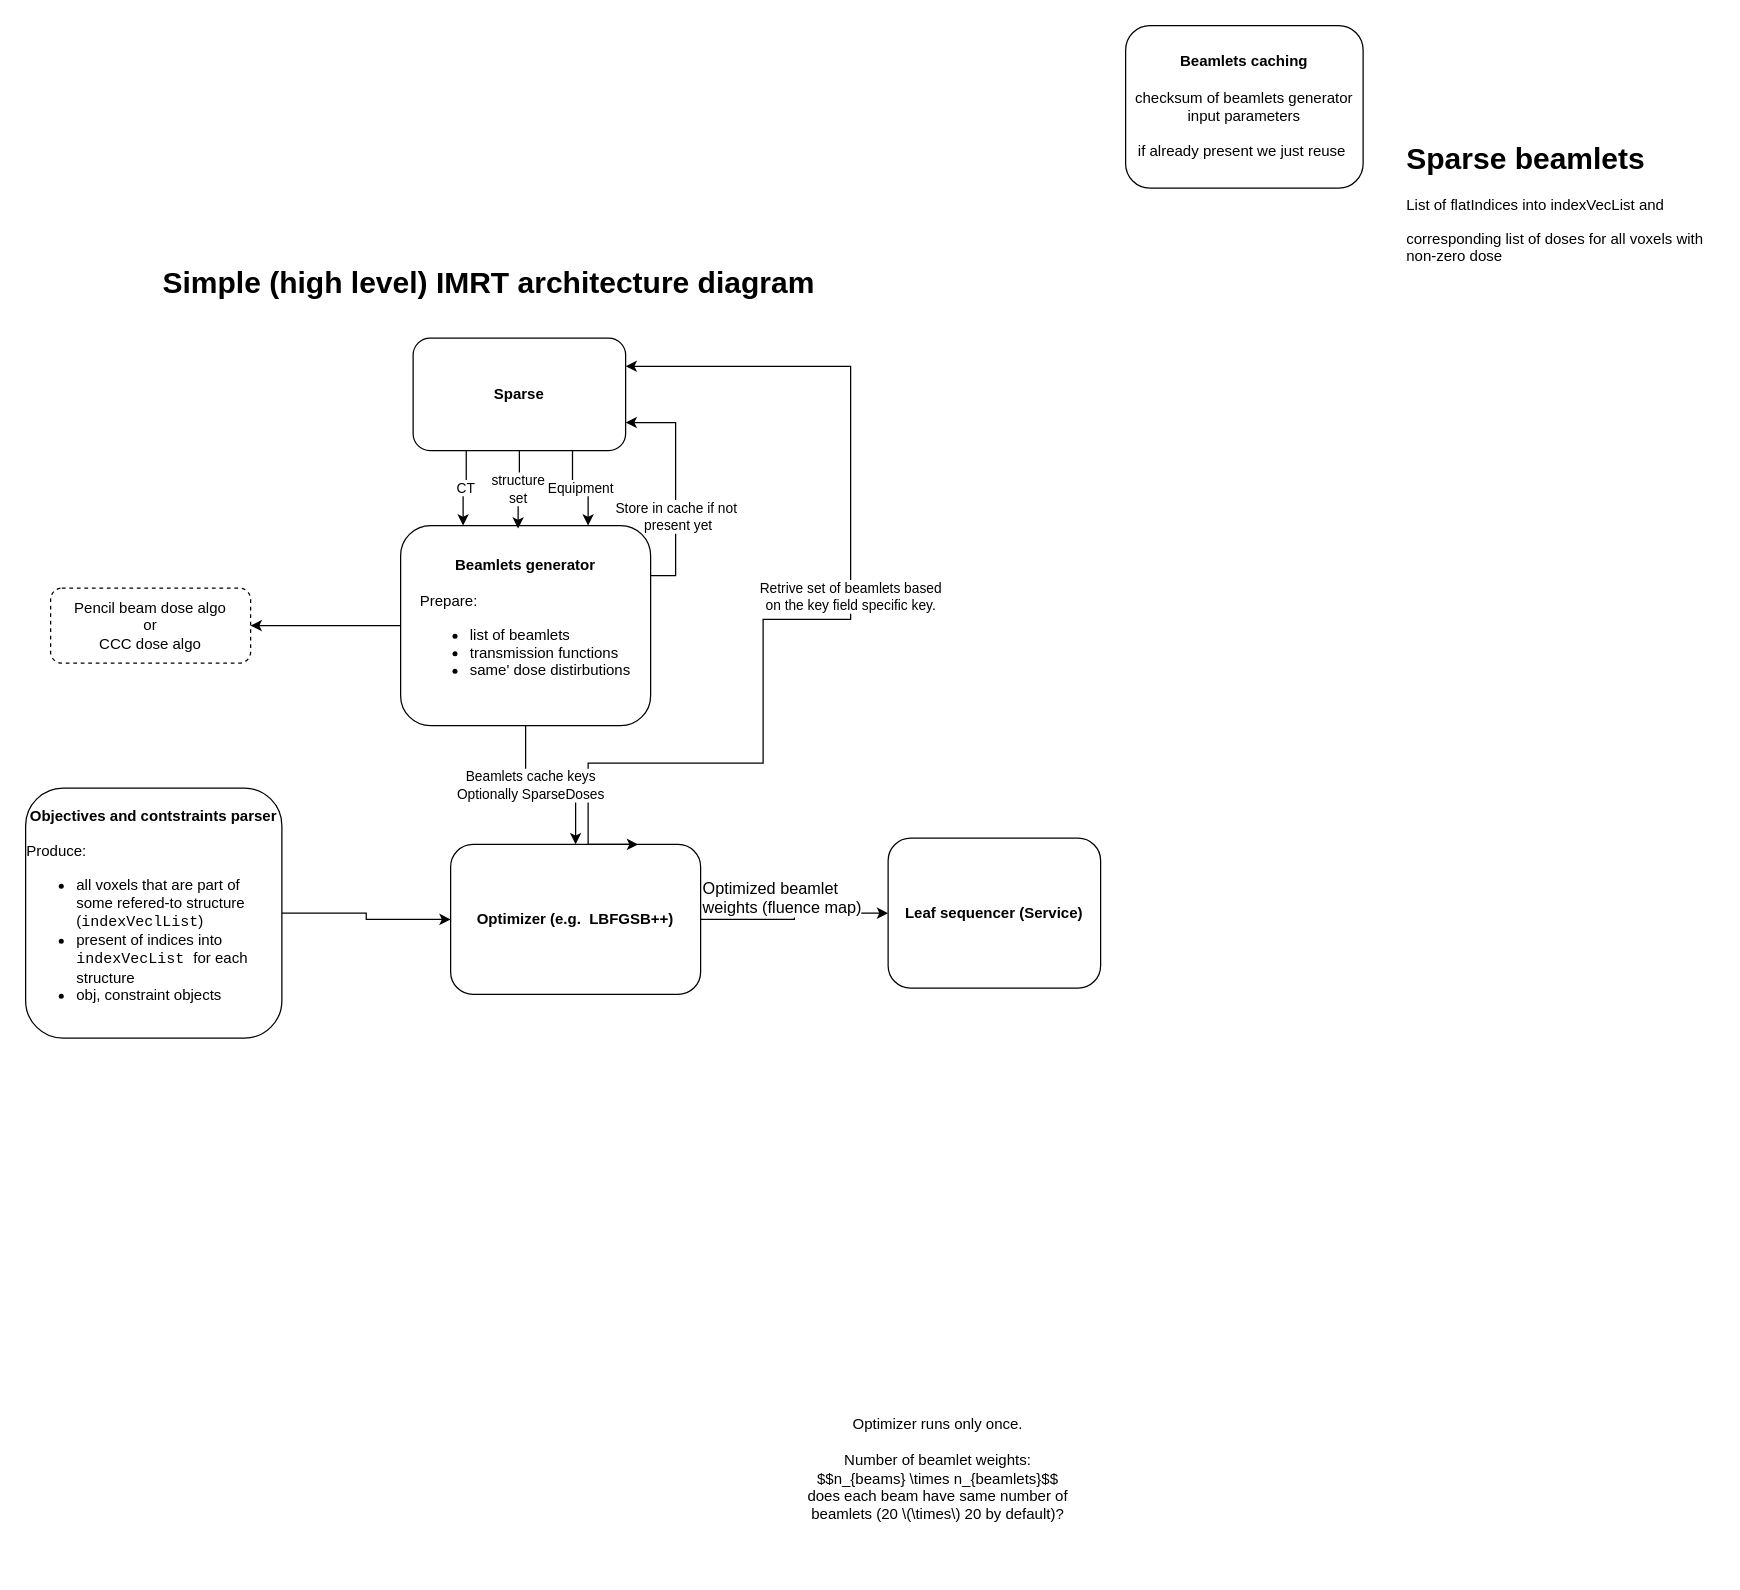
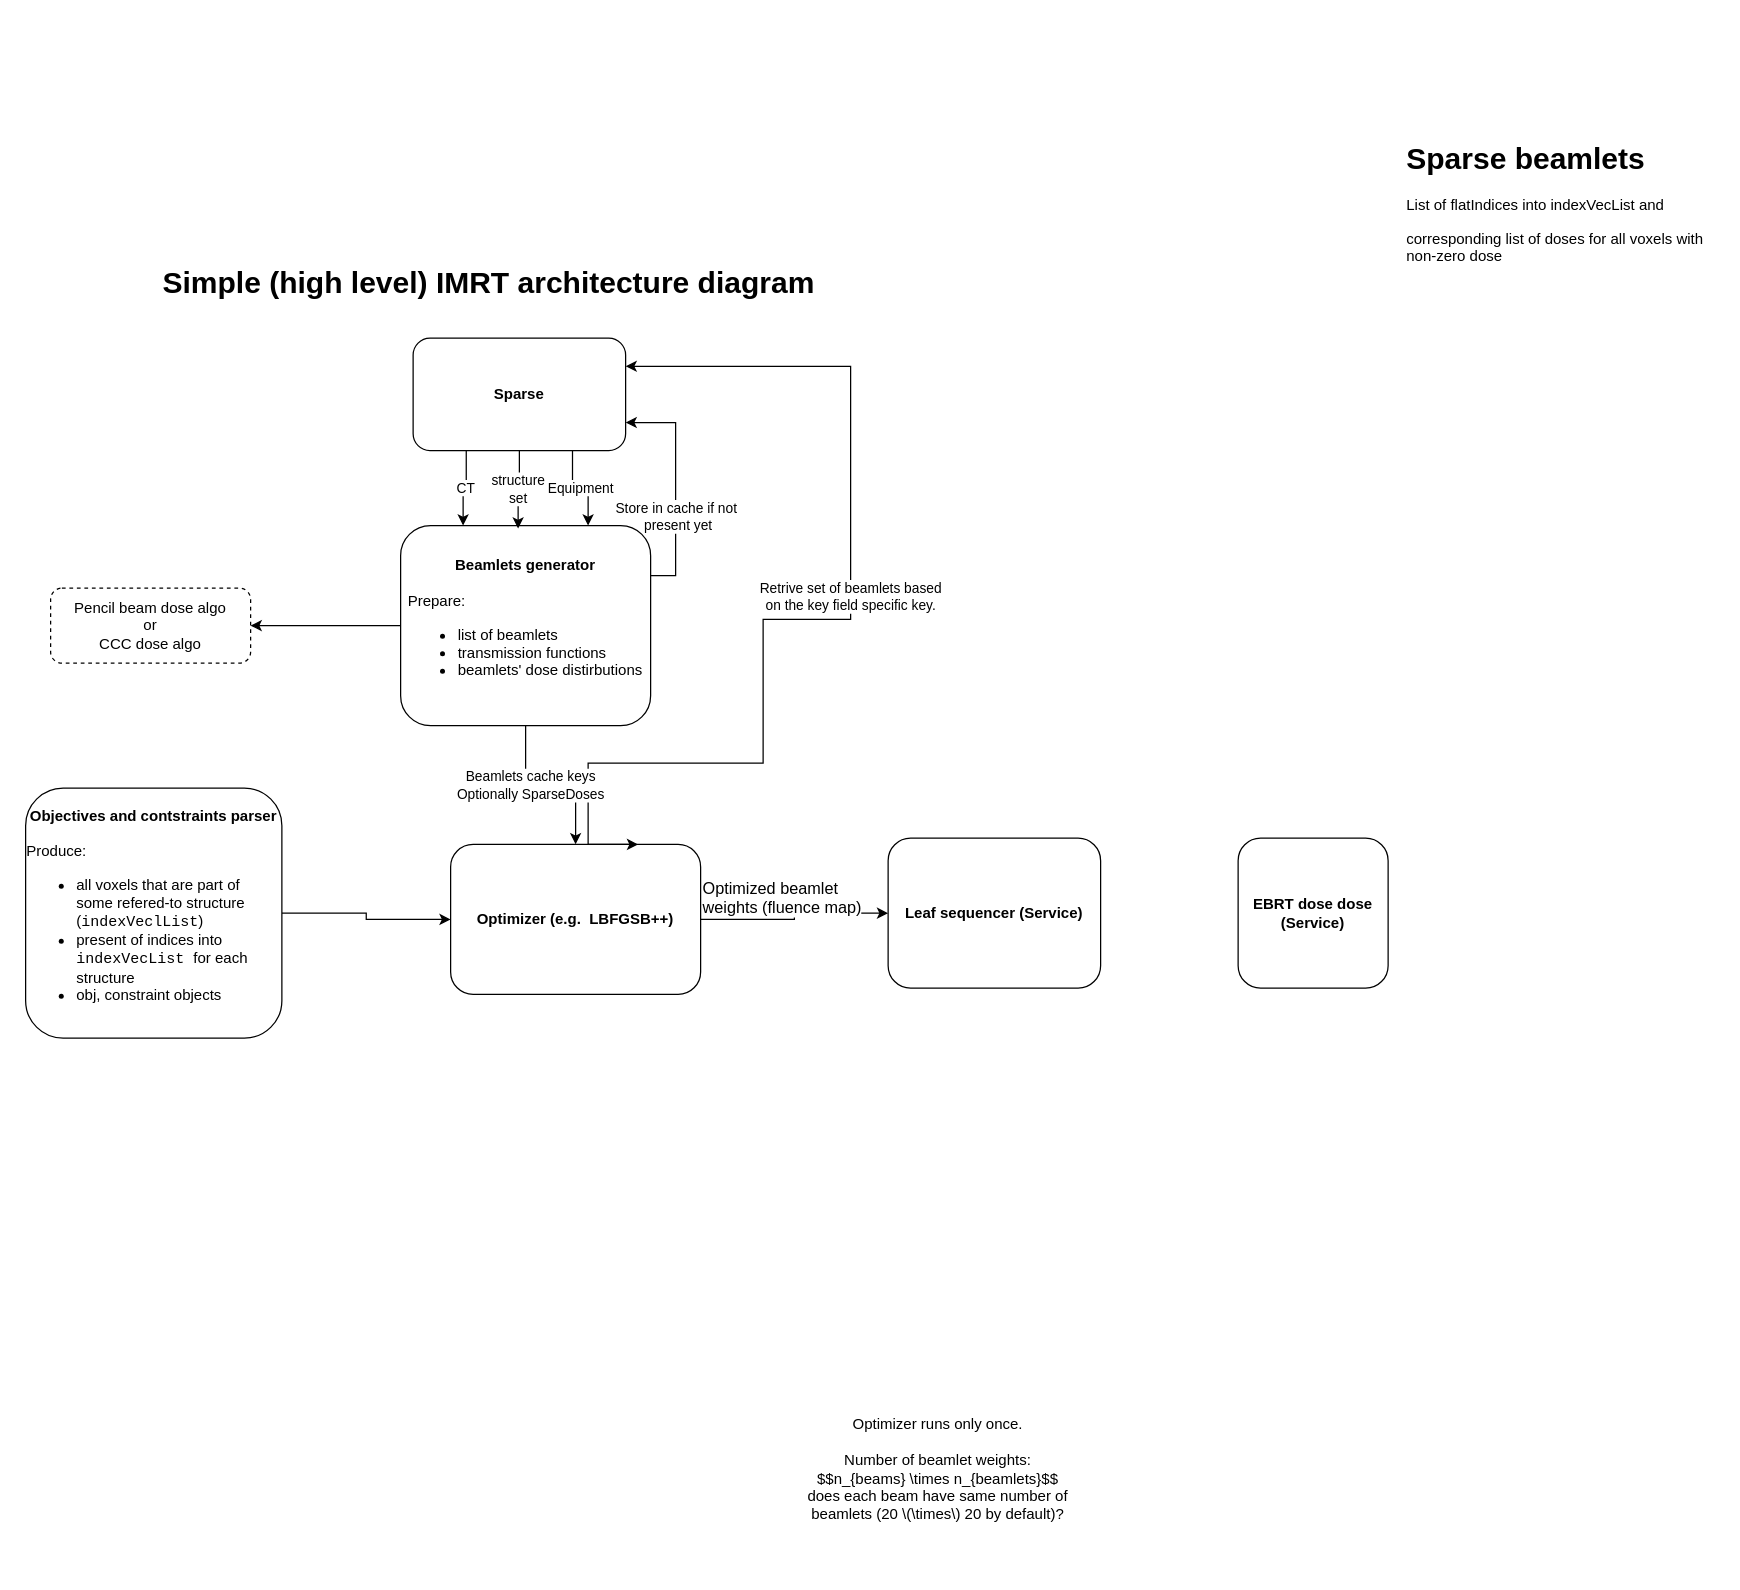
(1244, 107) -> none
(526, 626) -> (526, 626)
none -> (1313, 913)
